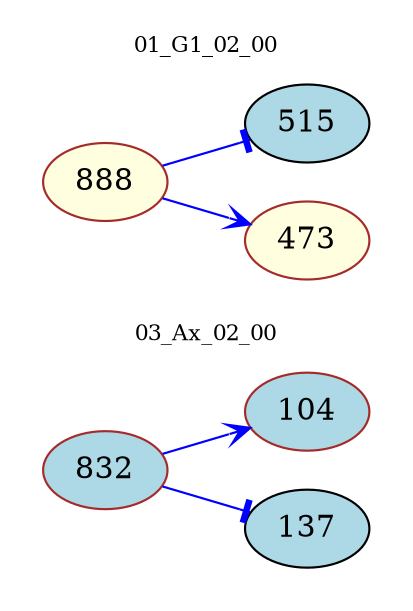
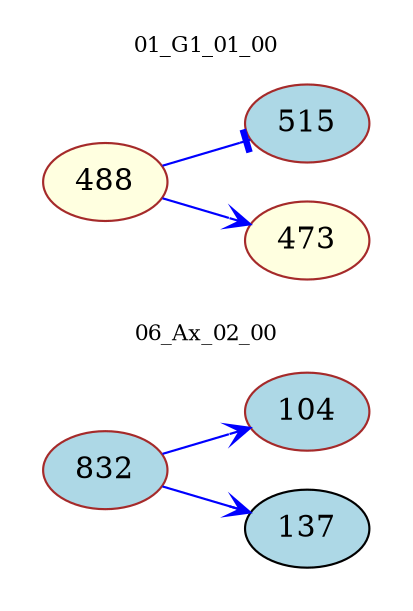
(206, 47) -> (206, 47)
(307, 123) -> (307, 123)
(105, 182) -> (105, 182)
(206, 335) -> (206, 335)
(201, 498) -> (201, 498)
